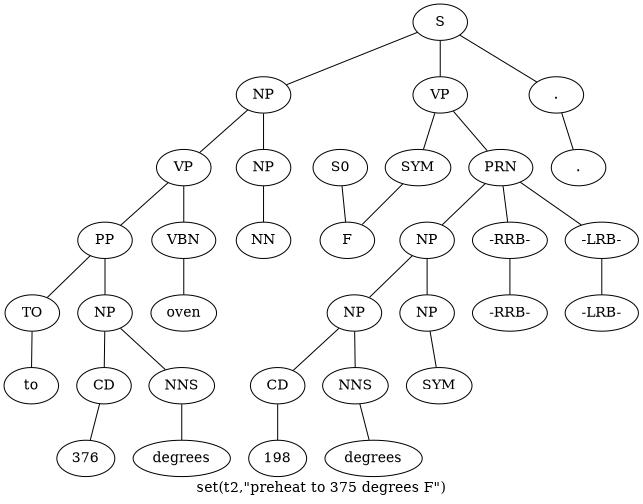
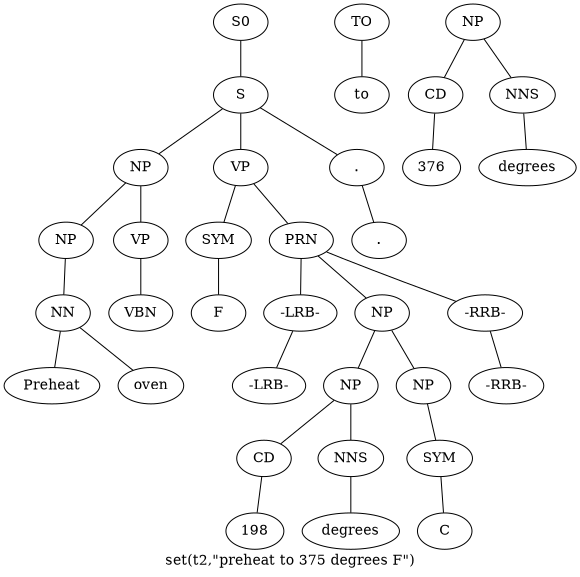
(344, 204) -> (241, 59)
(105, 240) -> none
(184, 277) -> (107, 349)
none -> (52, 386)
none -> (445, 531)
